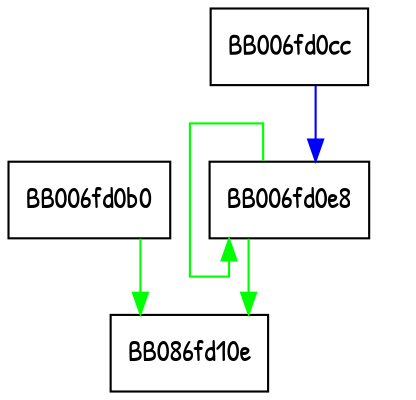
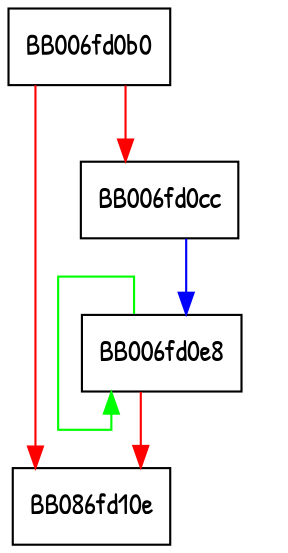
none -> (126, 113)
(140, 266) -> (35, 266)
(249, 266) -> (141, 419)
